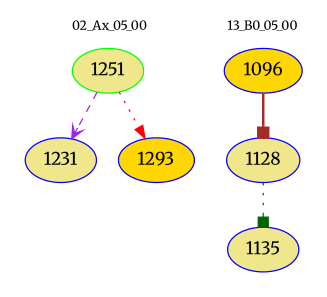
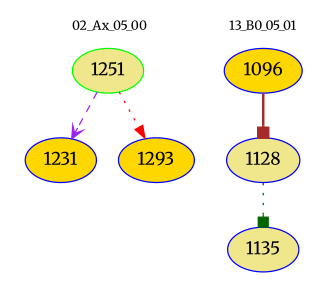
(263, 27) -> (263, 27)
(61, 160) -> (61, 160)
